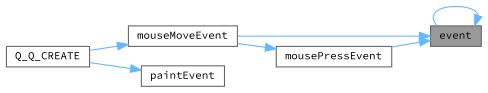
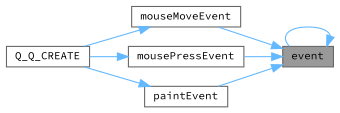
(251, 45) -> (103, 57)
none -> (245, 77)
